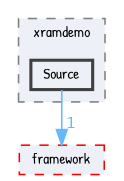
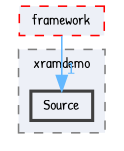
(62, 112) -> (62, 60)
